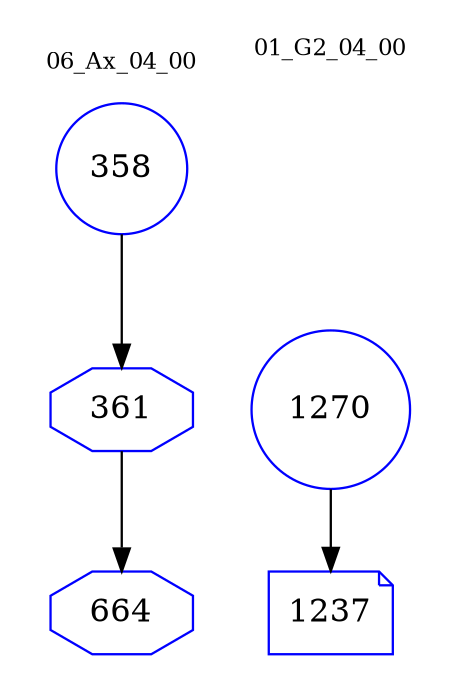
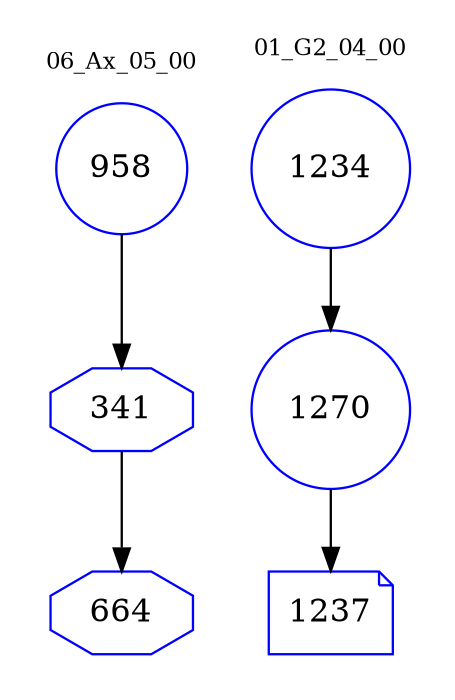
(122, 63) -> (122, 63)
(122, 169) -> (122, 169)
none -> (331, 169)
(122, 410) -> (122, 410)
